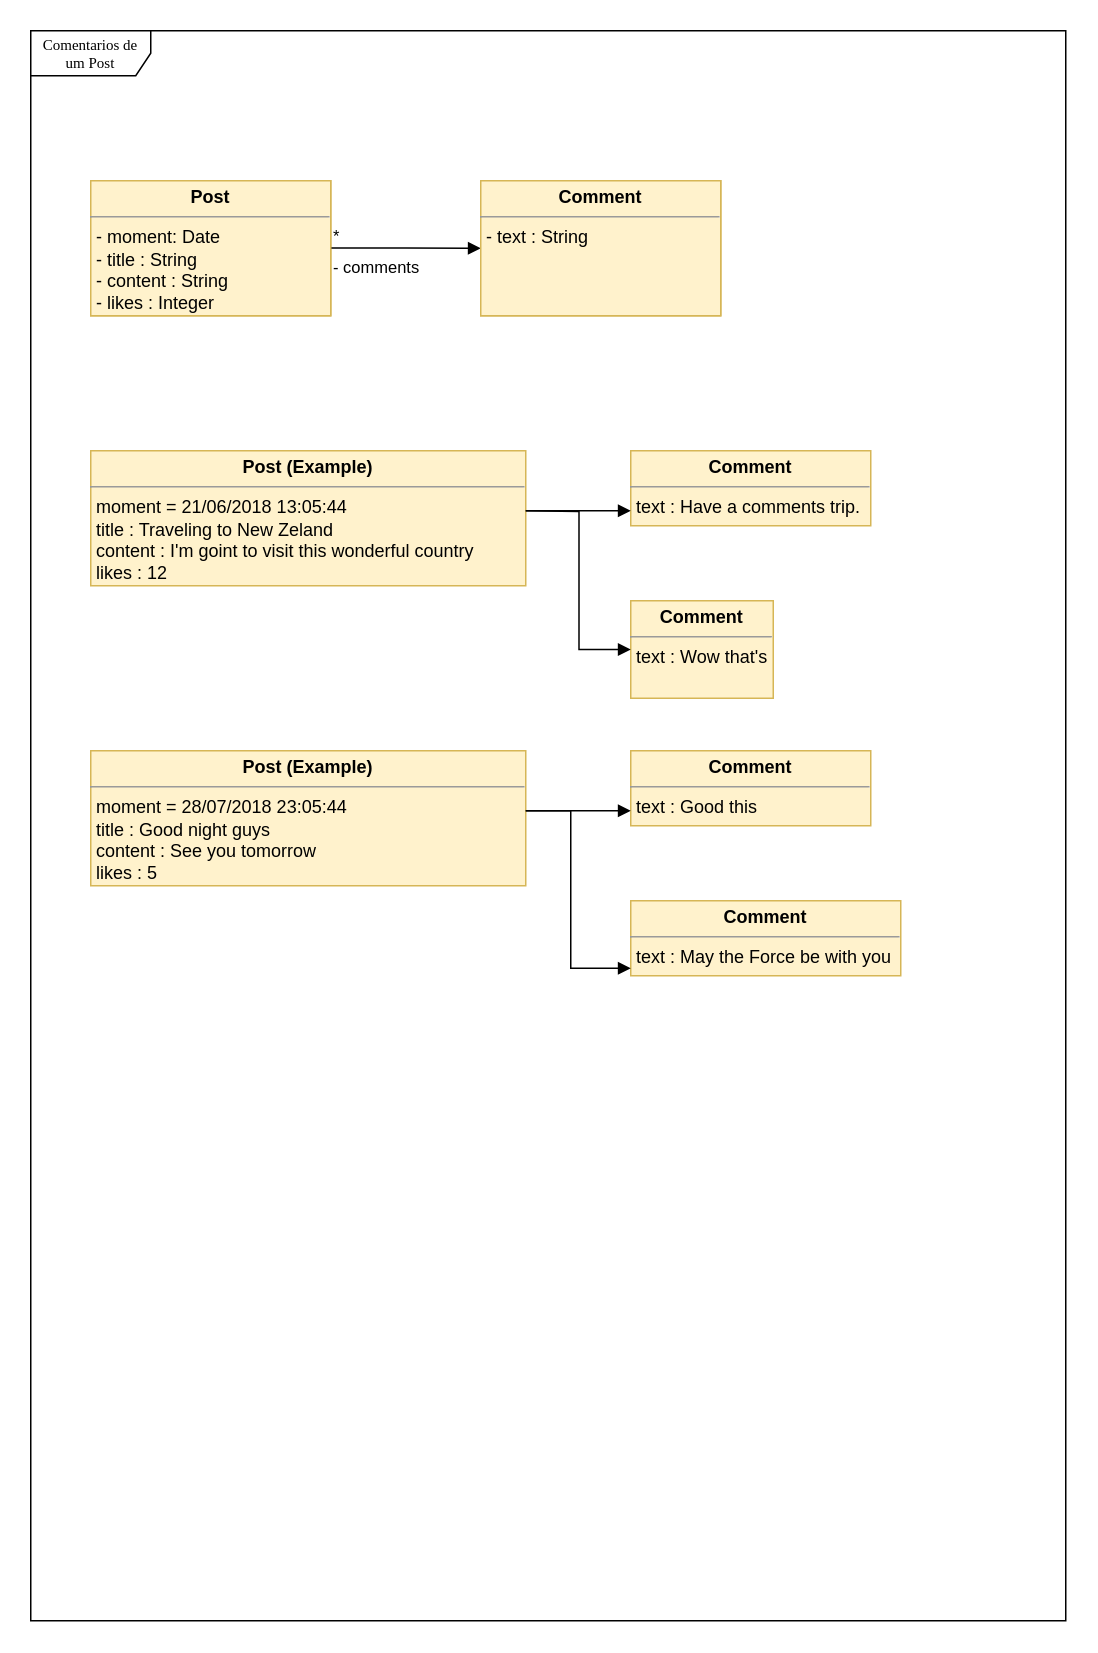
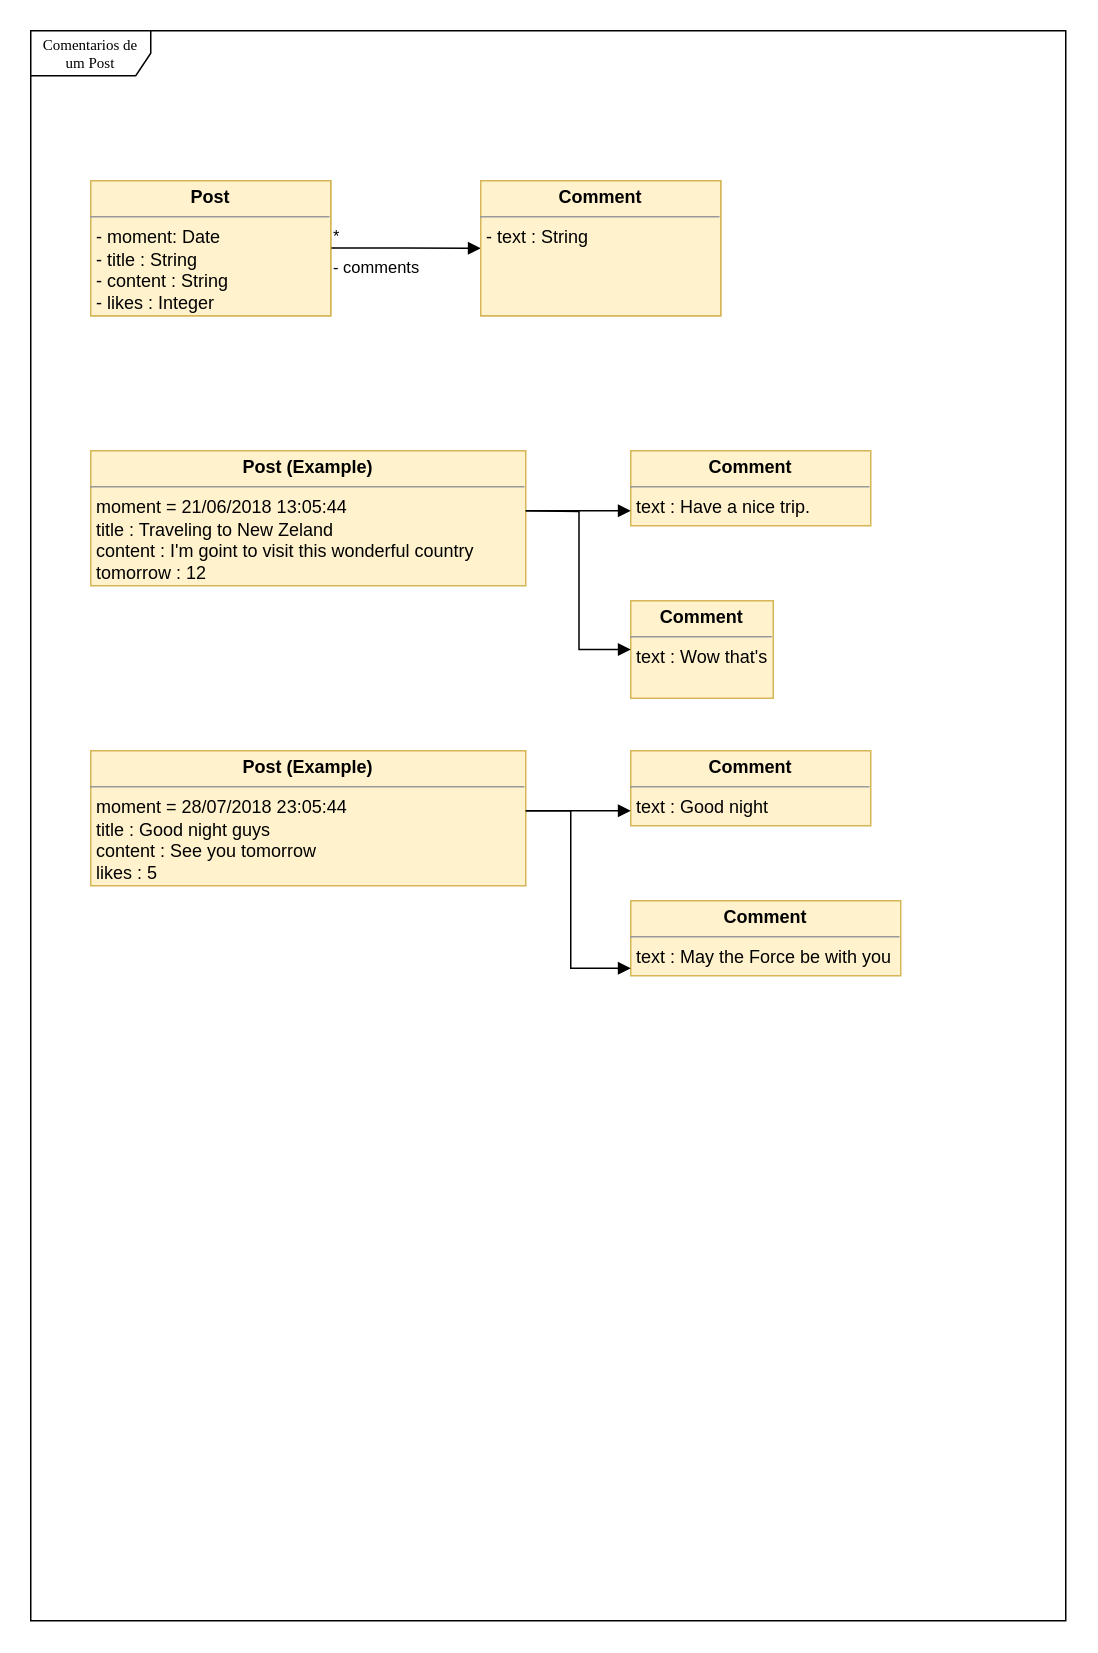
(755, 472) -> (733, 472)
(313, 505) -> (313, 505)
(702, 772) -> (707, 772)
